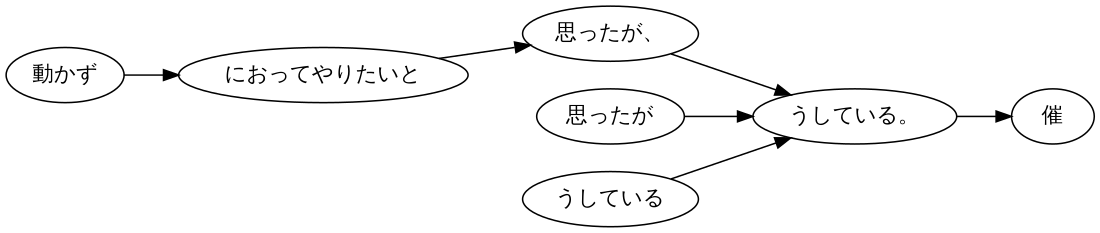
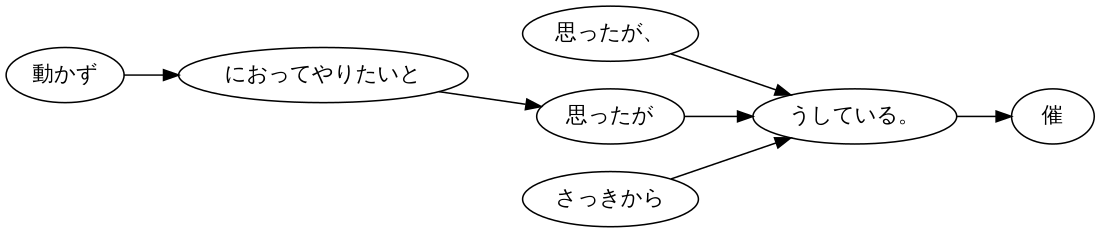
(477, 53) -> (482, 98)
(611, 199) -> (611, 199)
